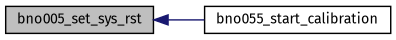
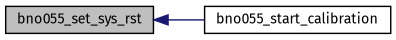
(80, 20) -> (80, 20)
